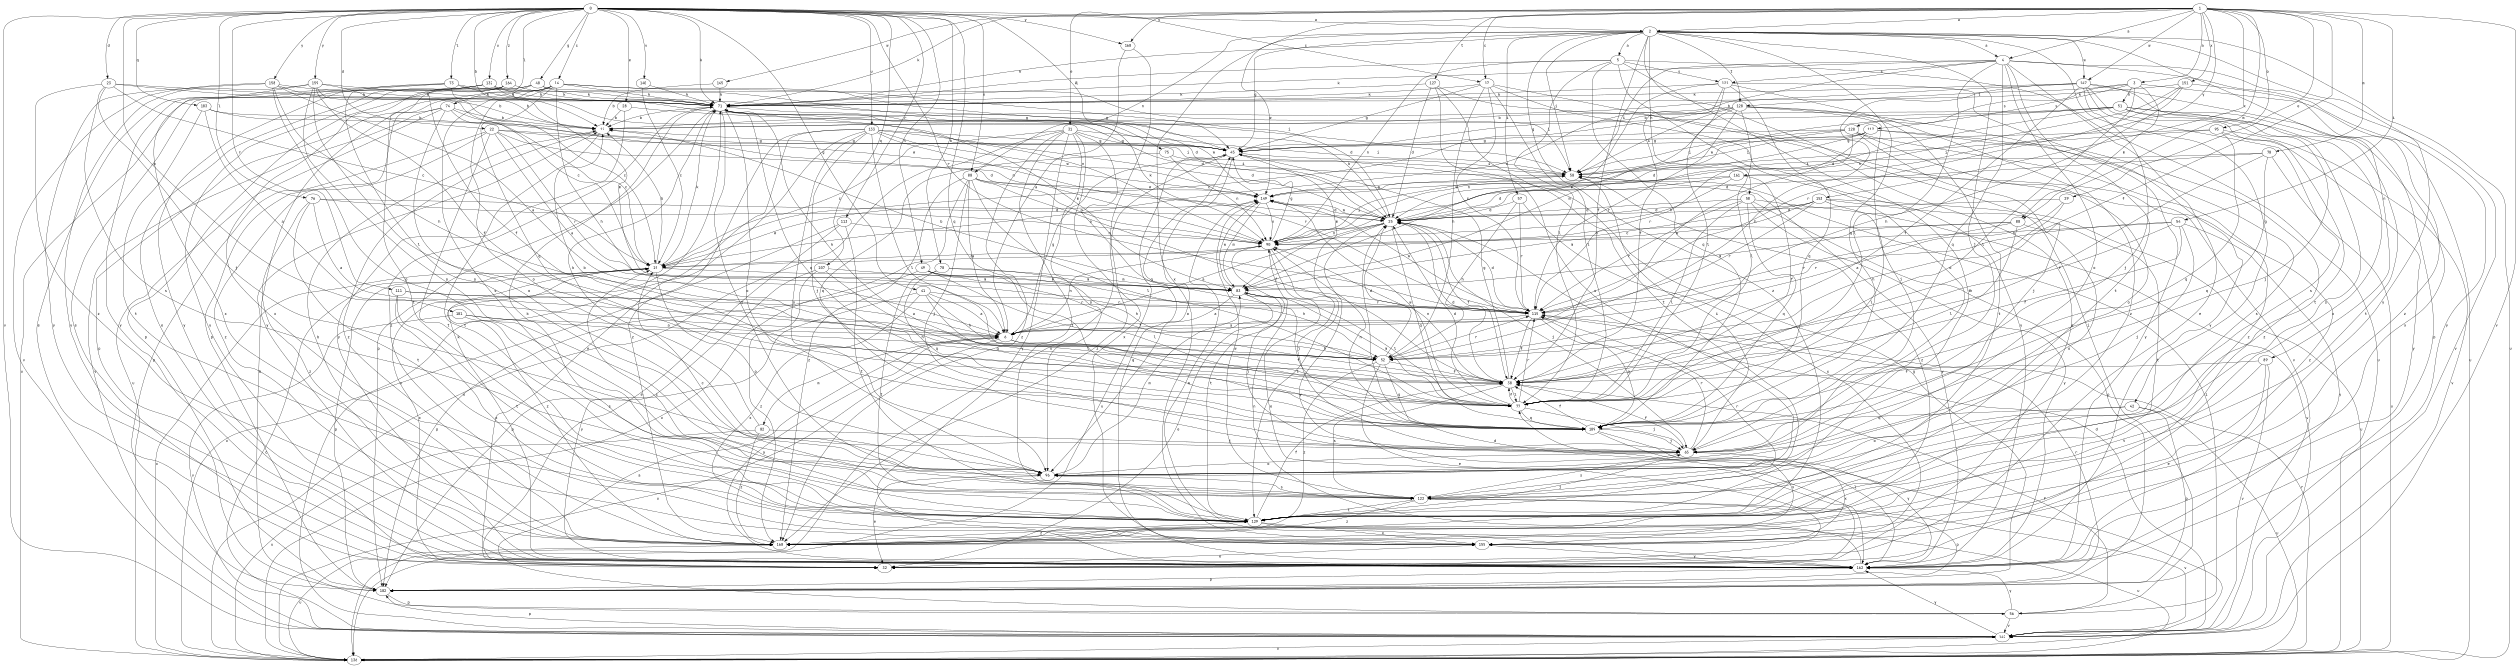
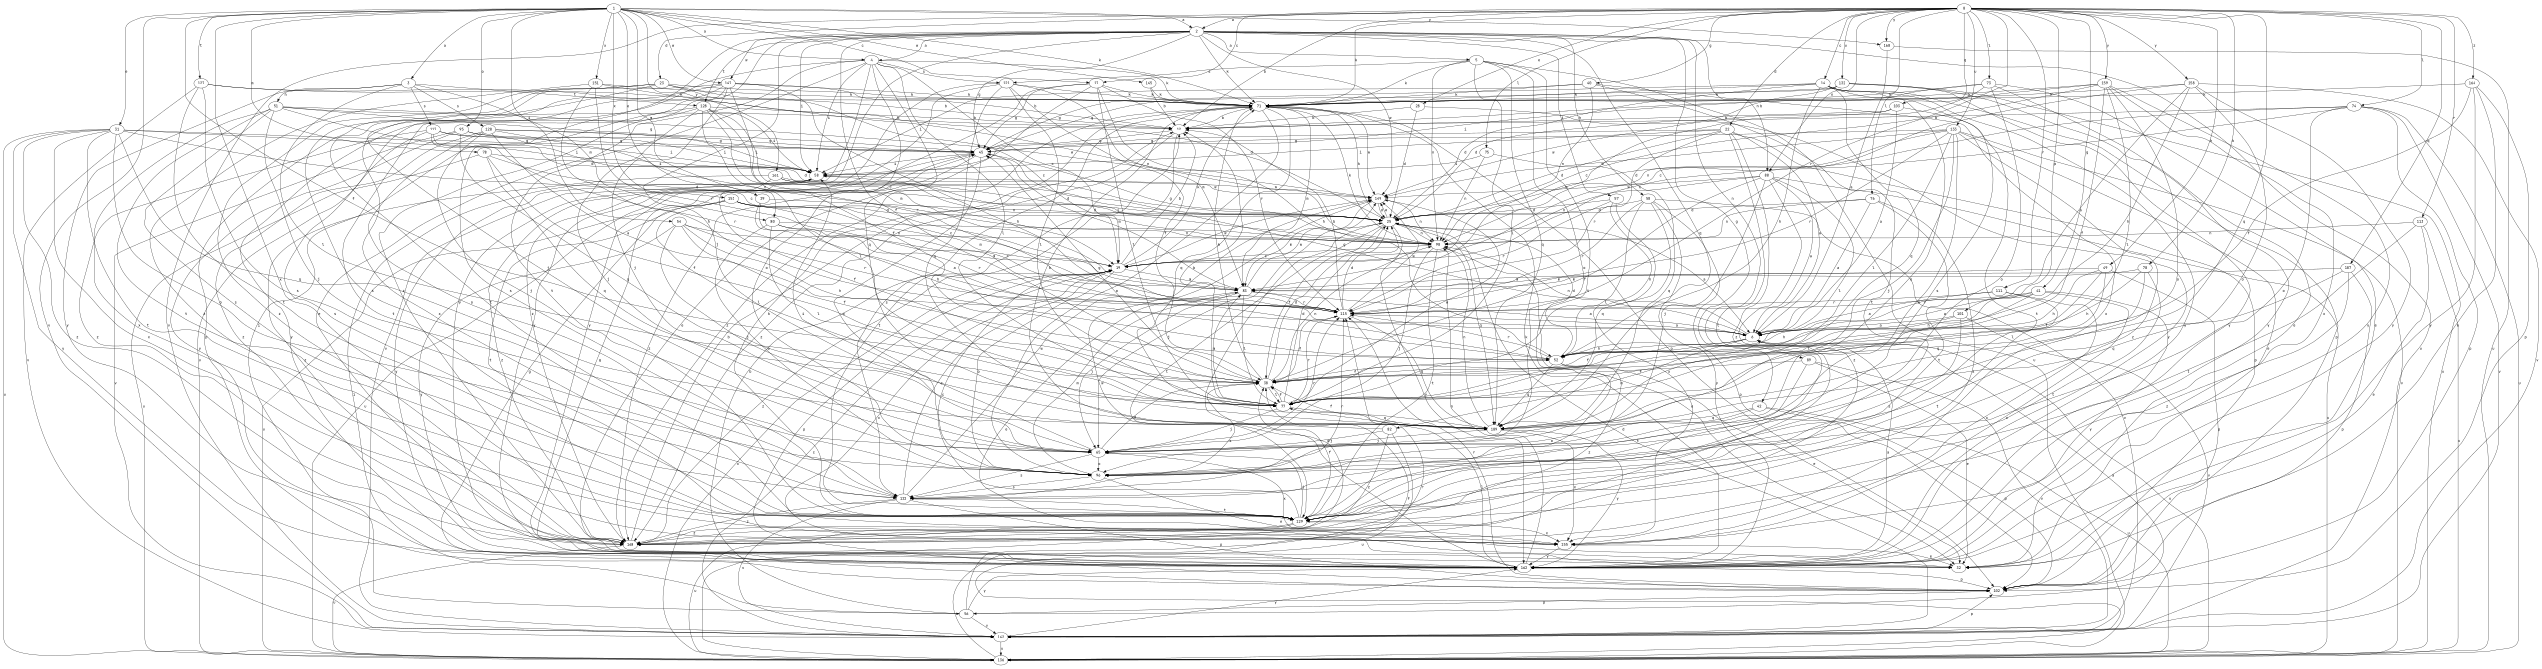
(643, 83) -> none
